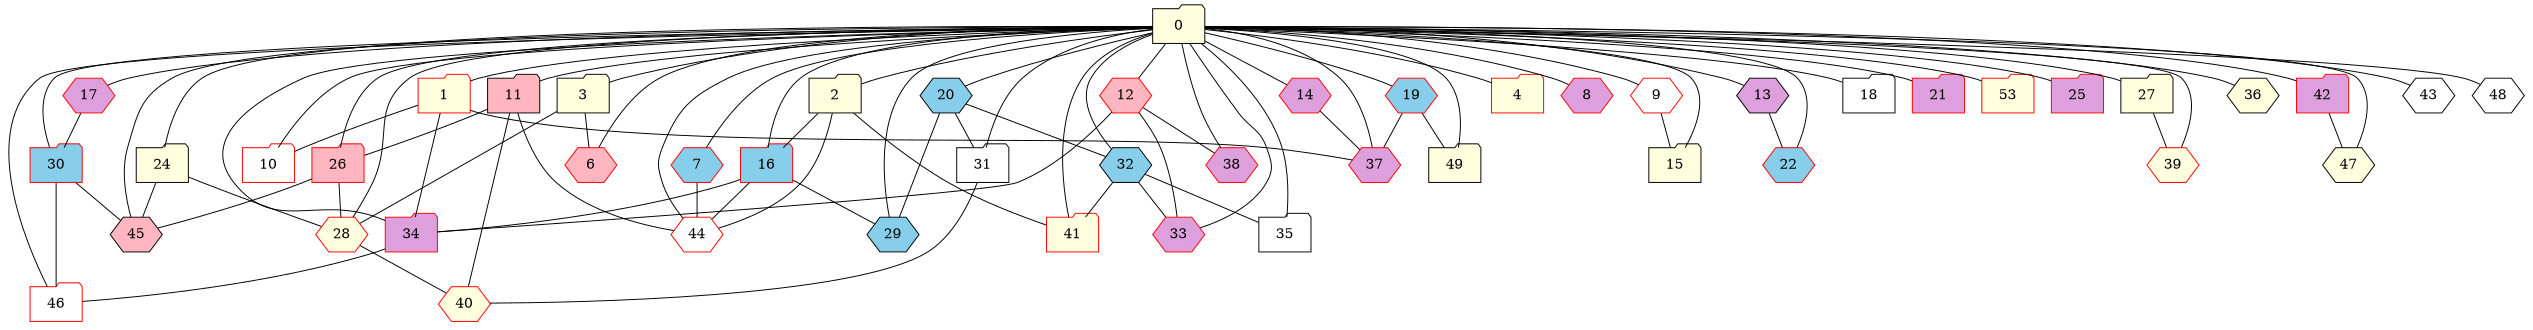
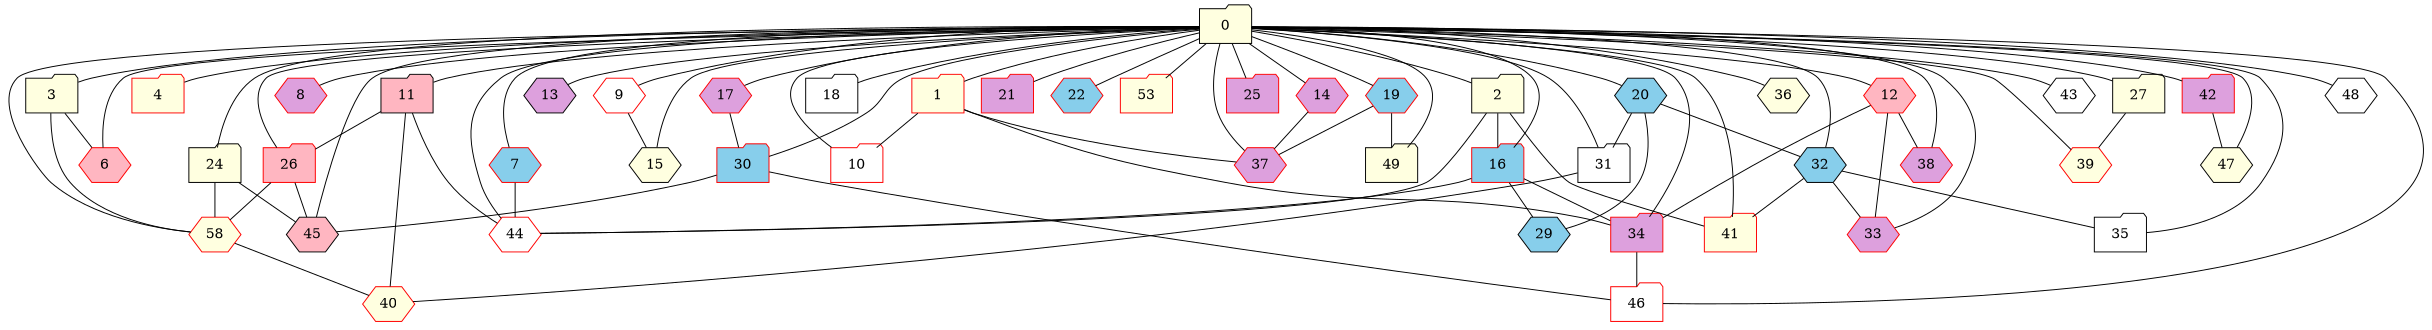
(977, 50) -> none
(1776, 130) -> none
(1675, 165) -> (655, 165)
(342, 235) -> (215, 235)
